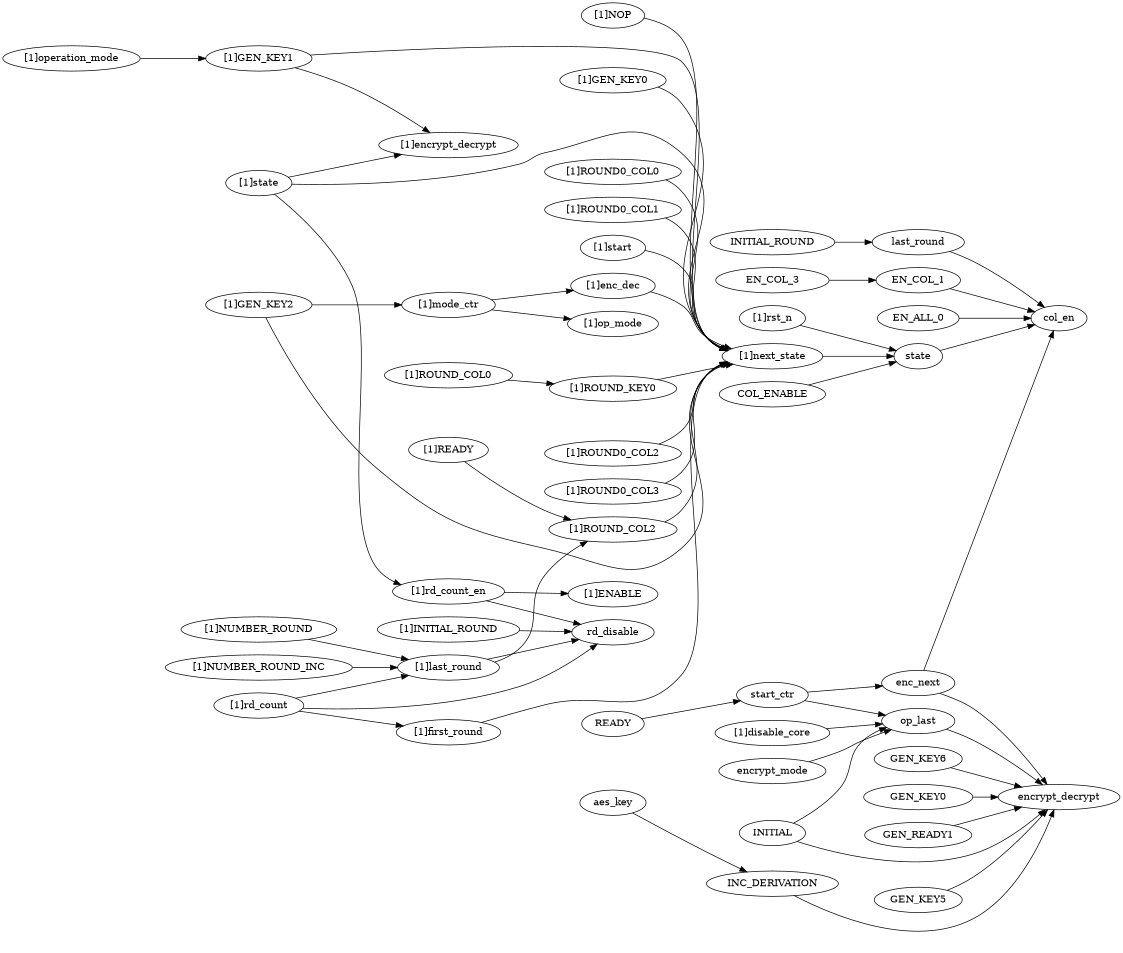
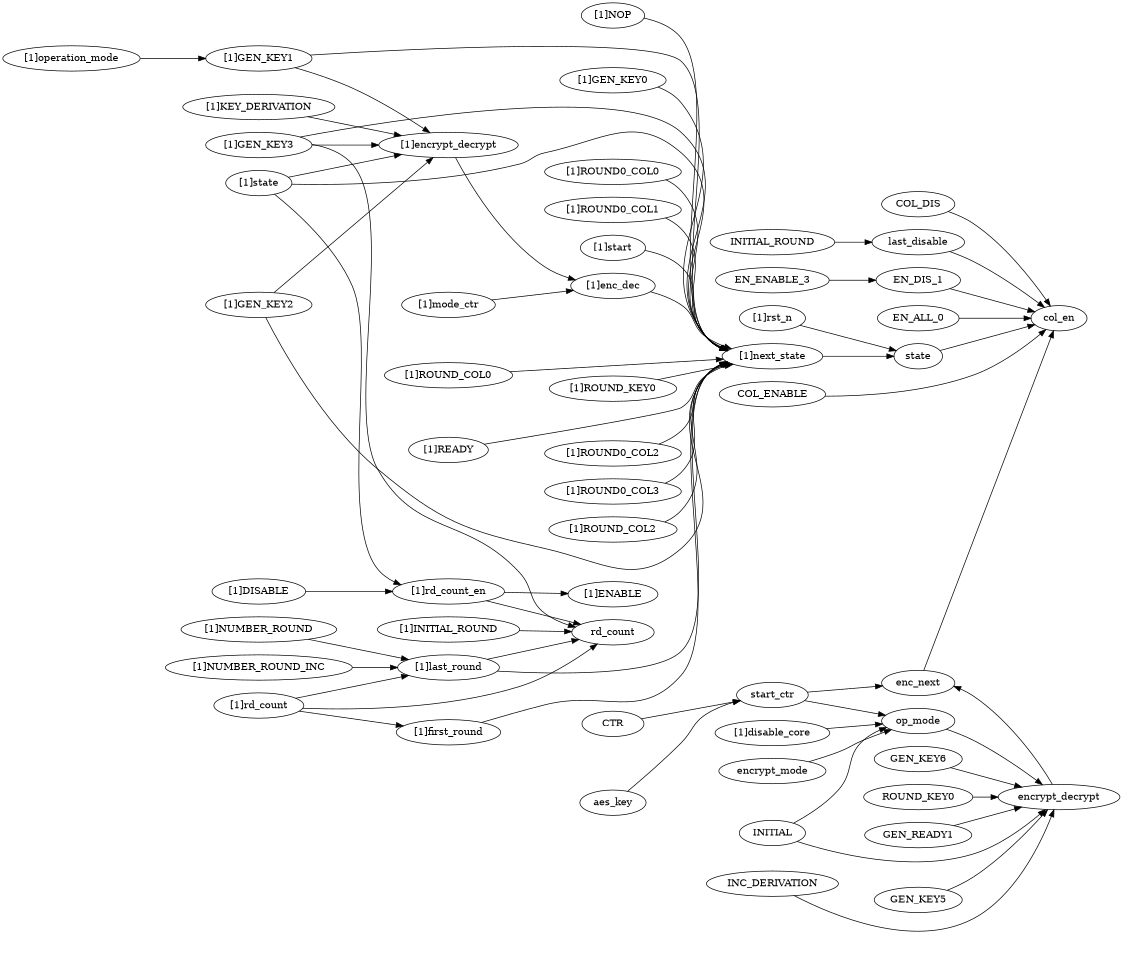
none -> (259, 107)
none -> (259, 145)
none -> (918, 204)
none -> (502, 228)
(918, 242) -> (918, 242)
(772, 280) -> (772, 280)
(918, 280) -> (918, 280)
(351, 305) -> (351, 227)
(613, 324) -> none
(849, 374) -> (939, 385)
(527, 382) -> (613, 366)
(512, 493) -> (614, 422)
none -> (259, 591)
(534, 603) -> (690, 634)
(613, 632) -> (613, 632)
(918, 721) -> (918, 721)
(613, 724) -> (613, 724)
(997, 728) -> (1012, 731)
(918, 797) -> (918, 797)
(686, 842) -> (680, 744)
